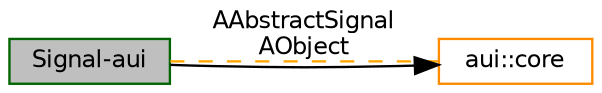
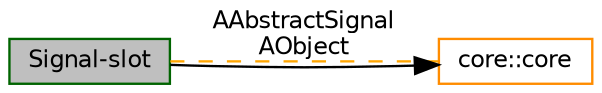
(90, 61) -> (90, 61)
(516, 61) -> (516, 61)
